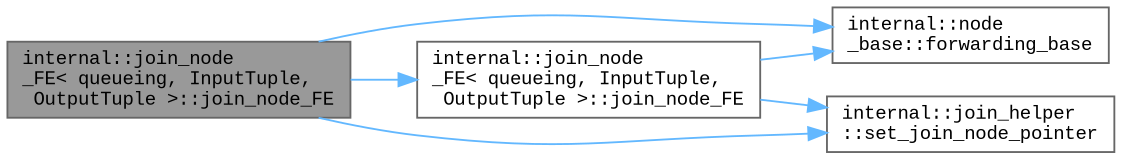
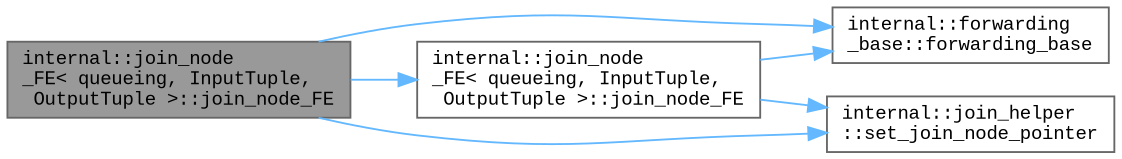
(971, 35) -> (971, 35)
